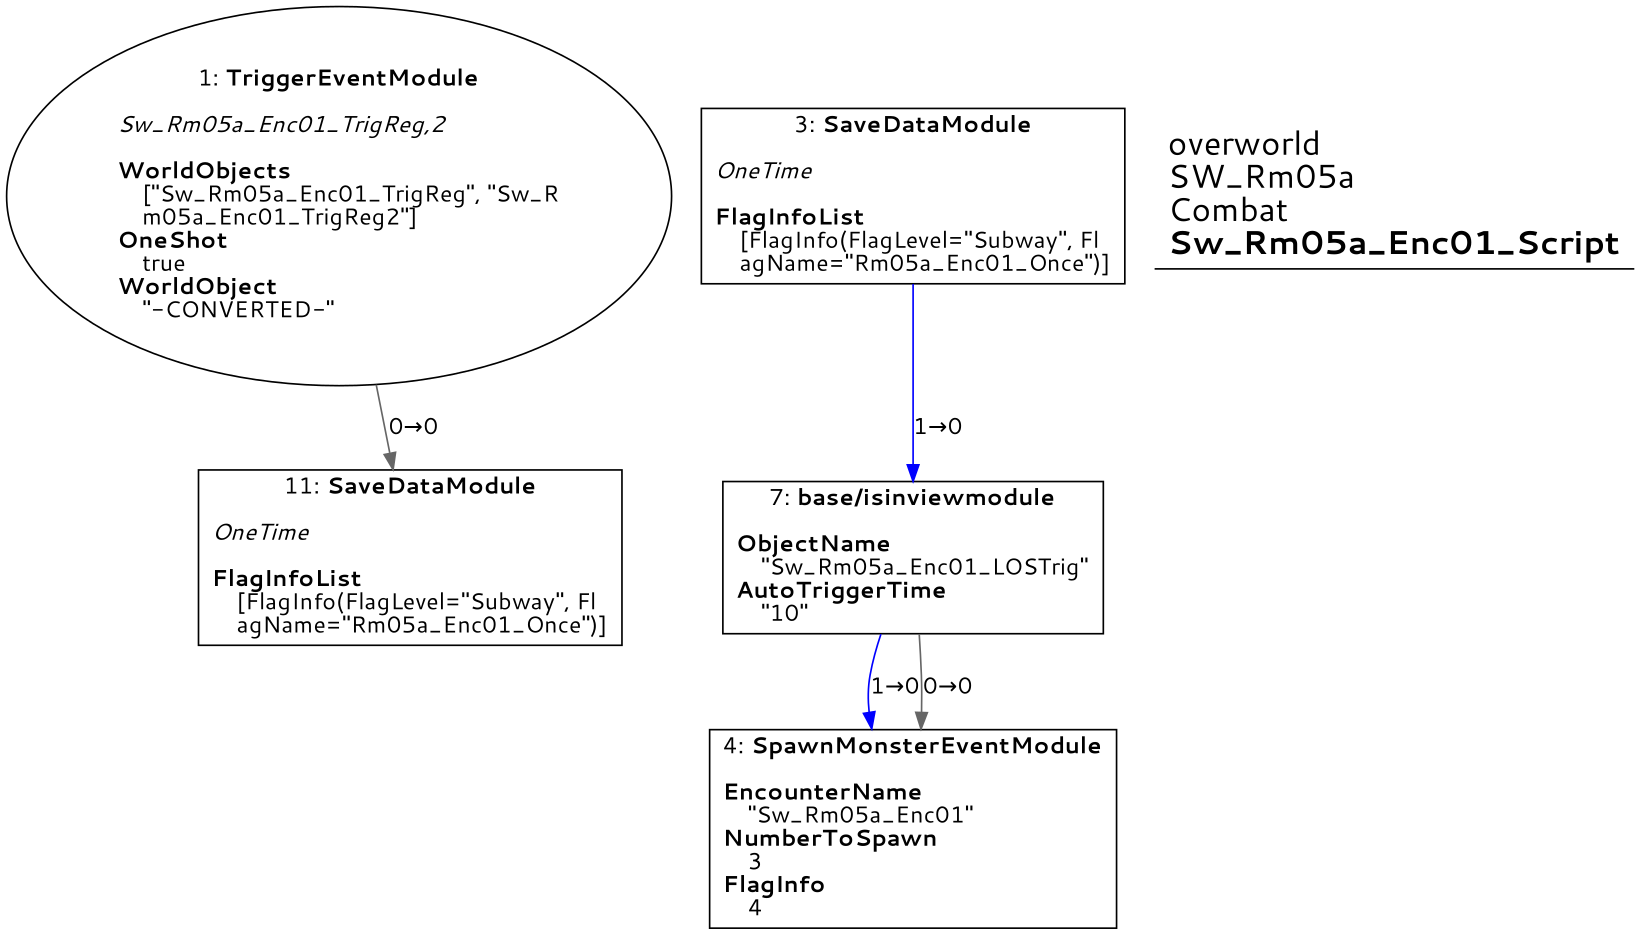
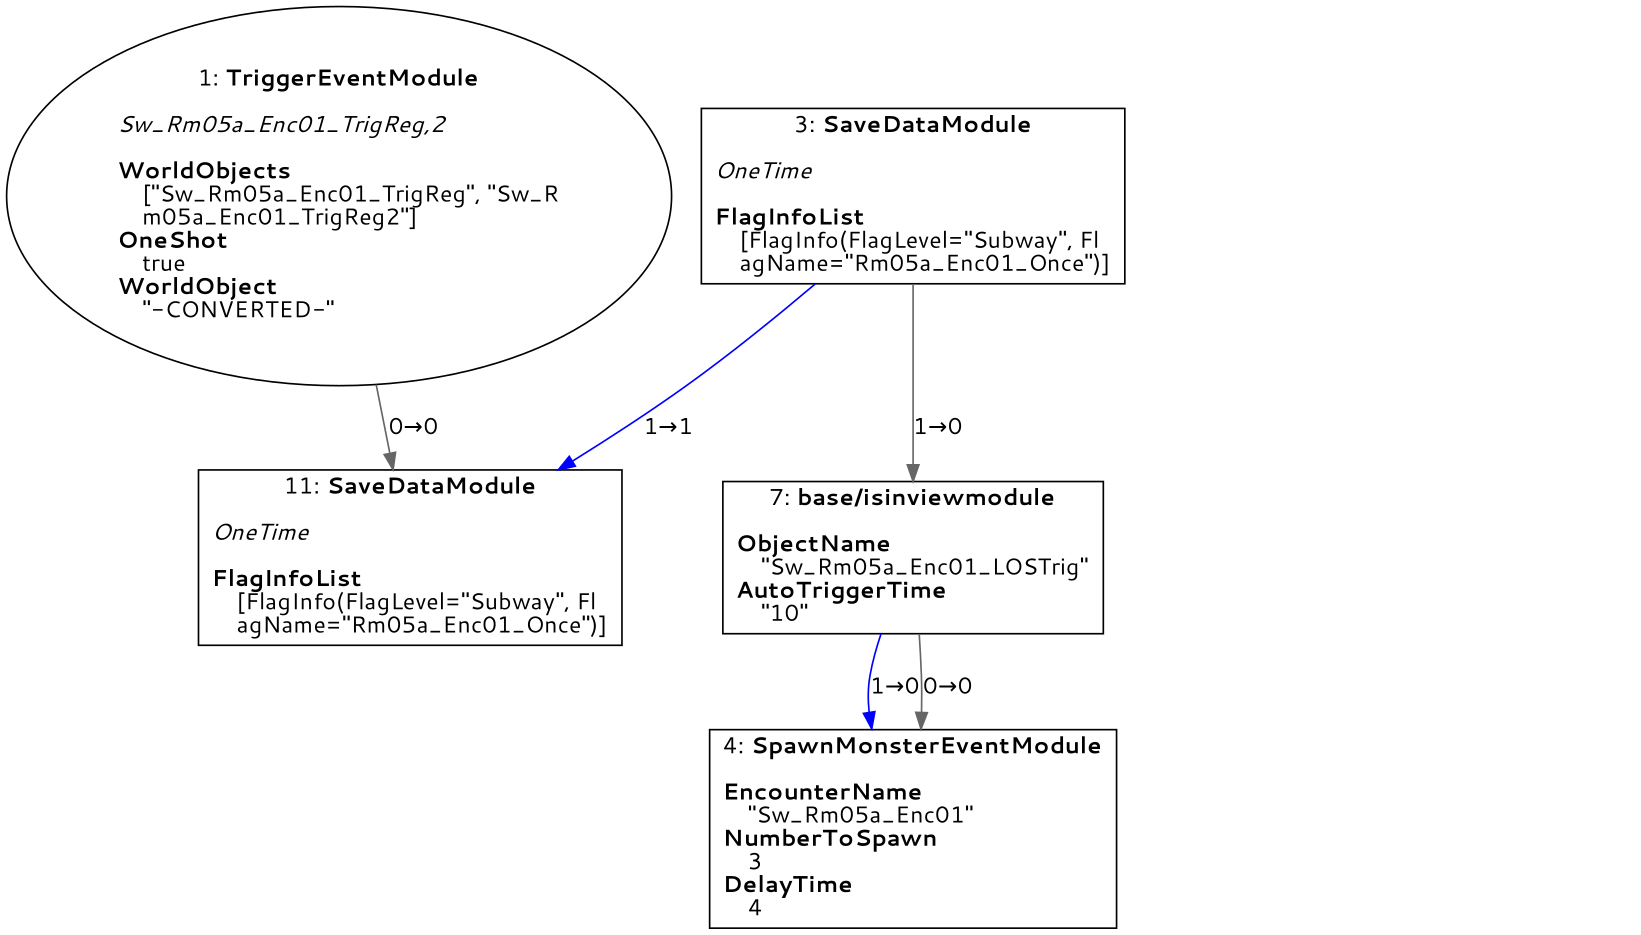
(1394, 196) -> none
(913, 374) -> (913, 374)
none -> (698, 378)
(775, 885) -> (788, 885)
